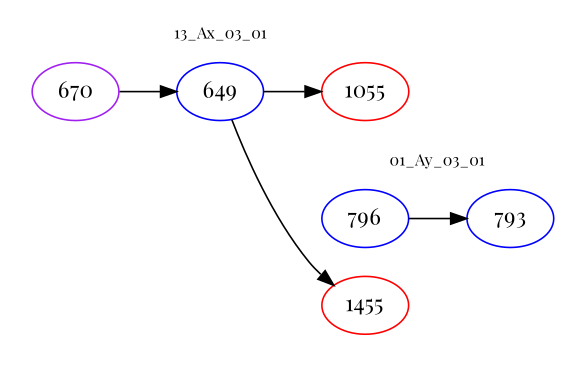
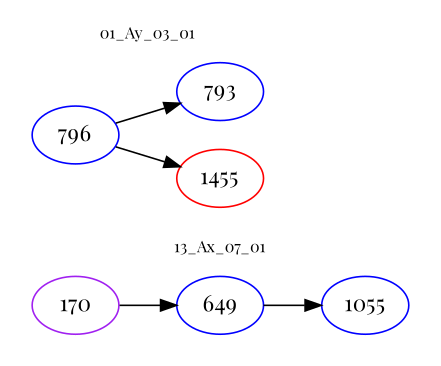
(221, 35) -> (221, 248)
(76, 92) -> (76, 305)
(365, 92) -> (365, 305)
(269, 201) -> (140, 154)
